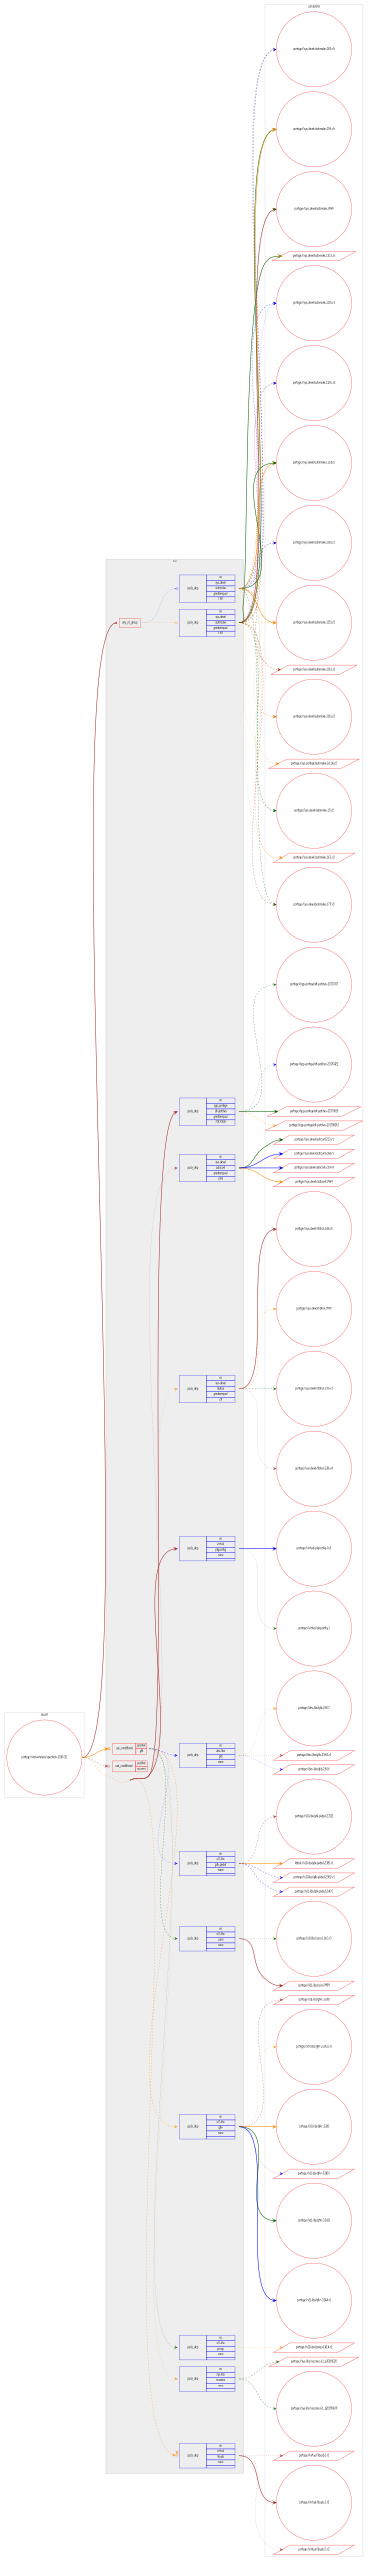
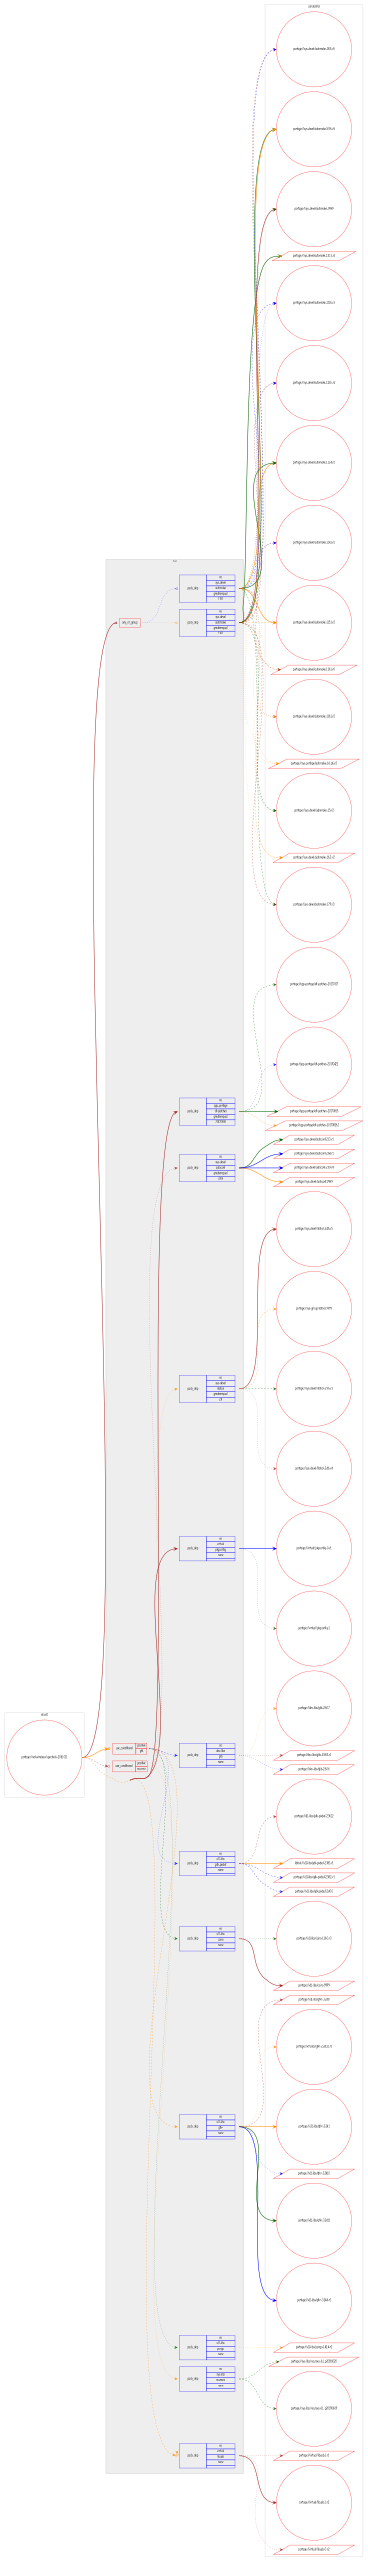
(314, 129) -> (314, 129)
(314, 670) -> (314, 670)
(314, 1309) -> (314, 1309)
(314, 1817) -> (314, 1817)
(314, 2127) -> (314, 2127)
